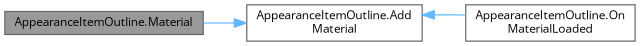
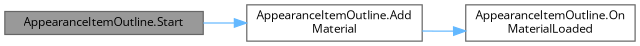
(450, 15) -> (438, 31)
(104, 23) -> (104, 23)
